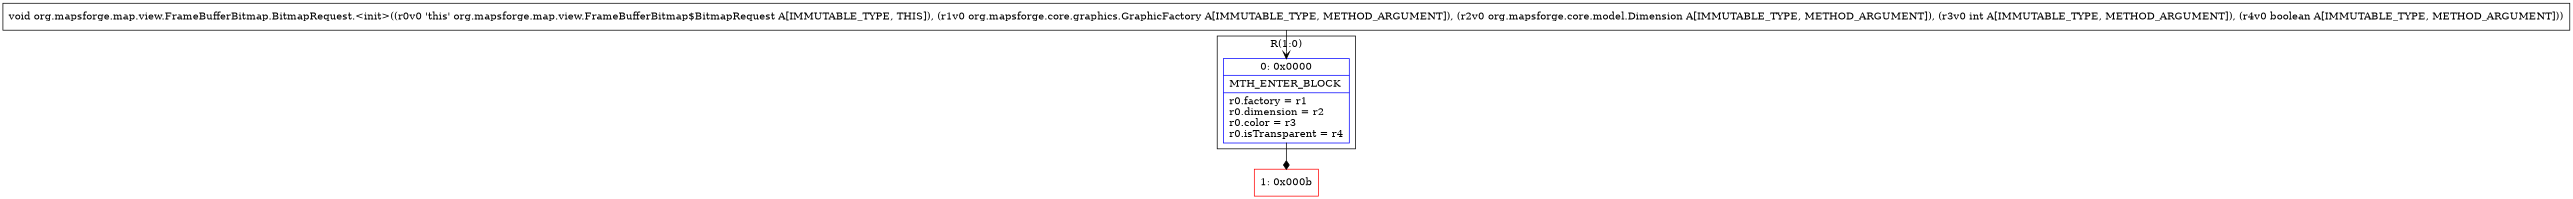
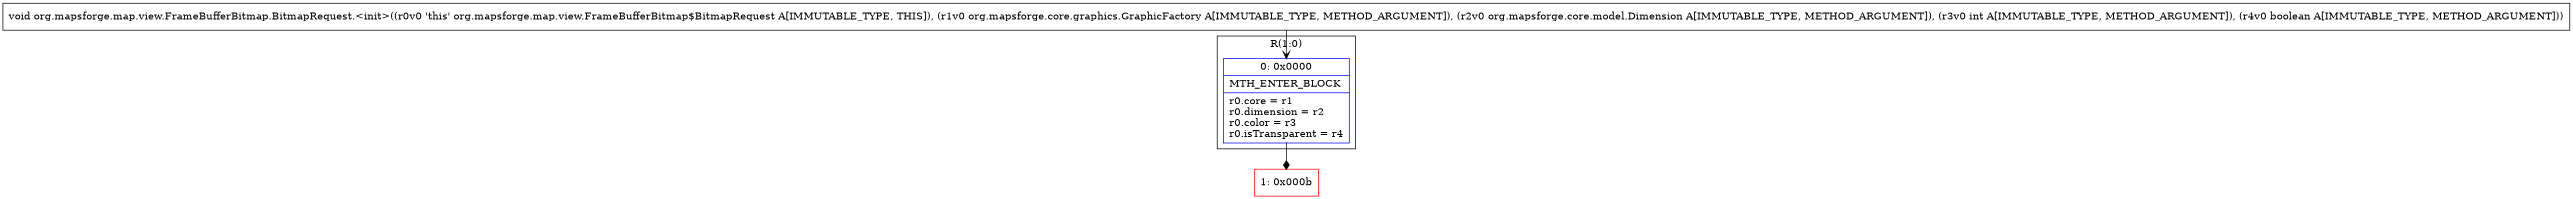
(1269, 101) -> (1261, 101)
